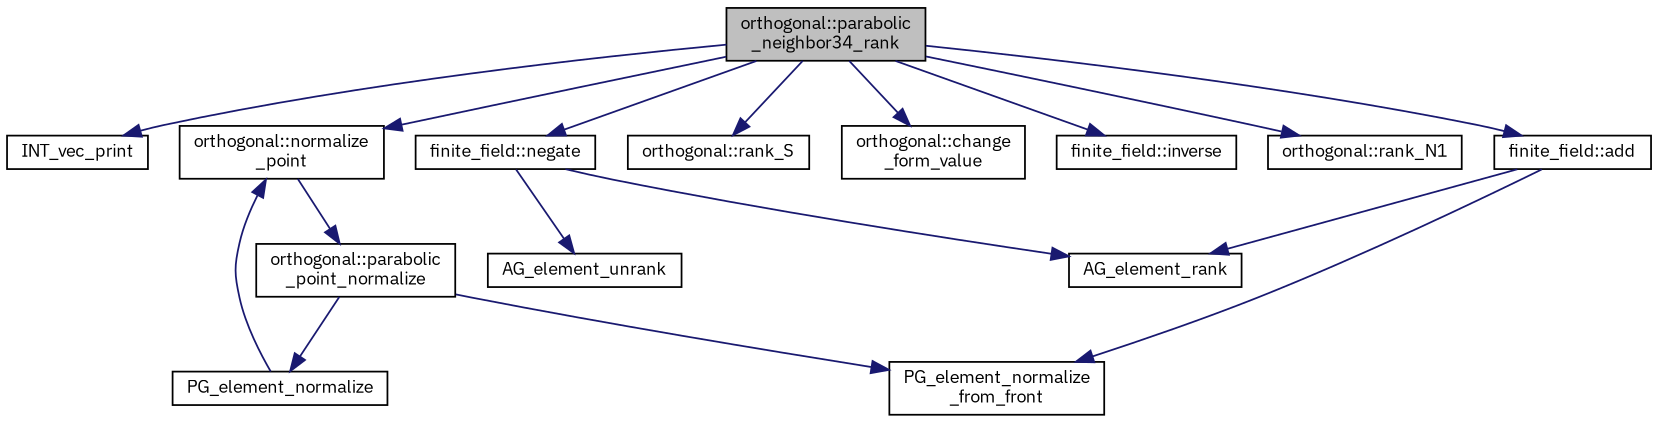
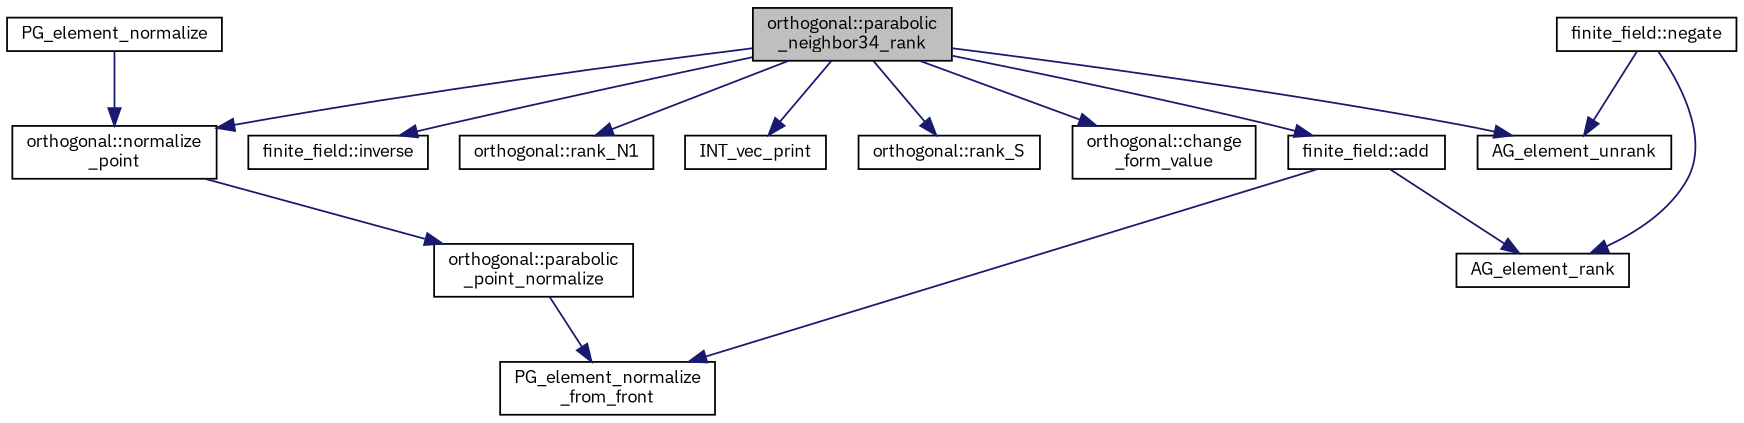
(660, 95) -> (1224, 86)
(320, 327) -> none
